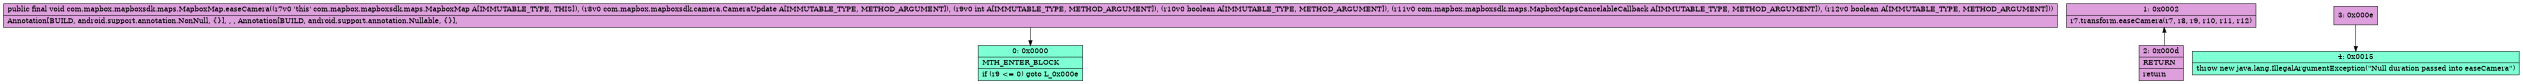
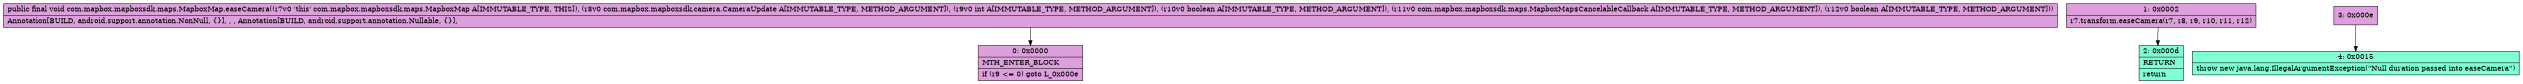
(2165, 39) -> (2158, 34)
(1030, 63) -> (1030, 63)
(2161, 63) -> (2161, 63)
